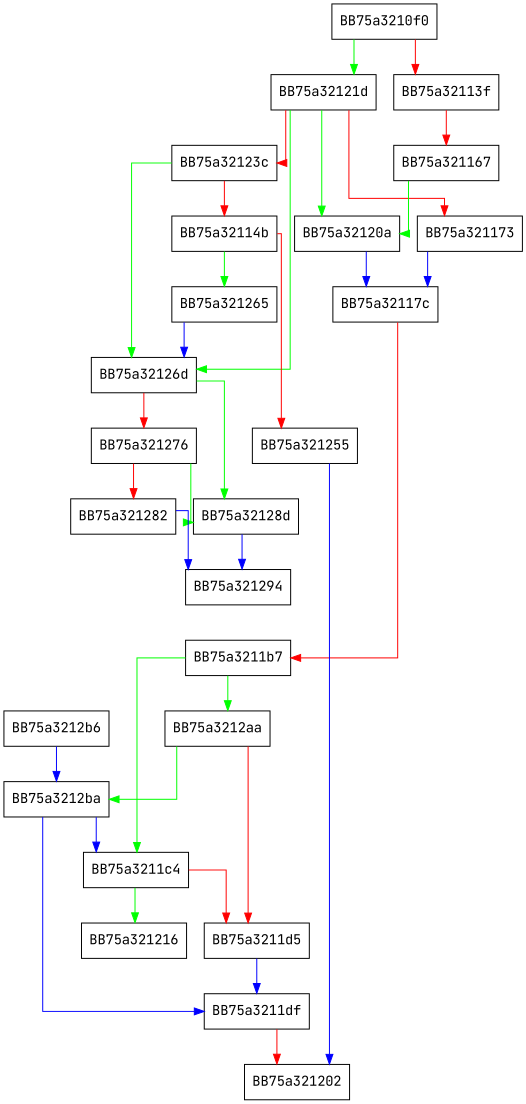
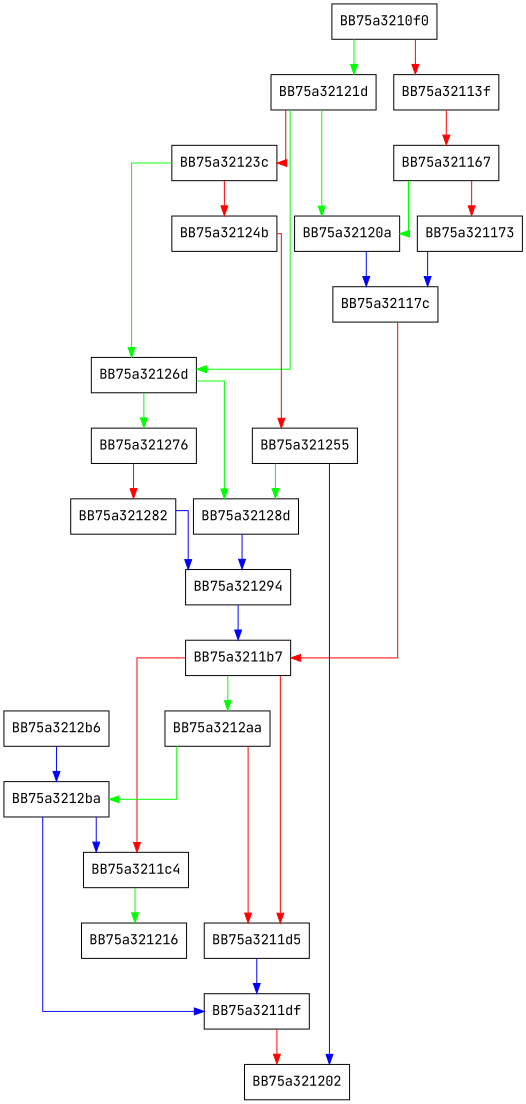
(356, 198) -> (472, 193)
(224, 234) -> (224, 234)
(224, 304) -> none
(144, 405) -> (144, 405)
(191, 493) -> (275, 476)
none -> (238, 618)
(137, 726) -> (137, 726)
(226, 873) -> (280, 794)
